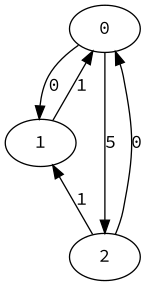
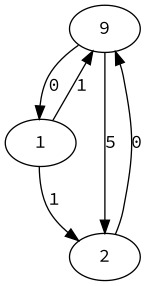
(105, 29) -> (105, 29)
(76, 206) -> (46, 203)
